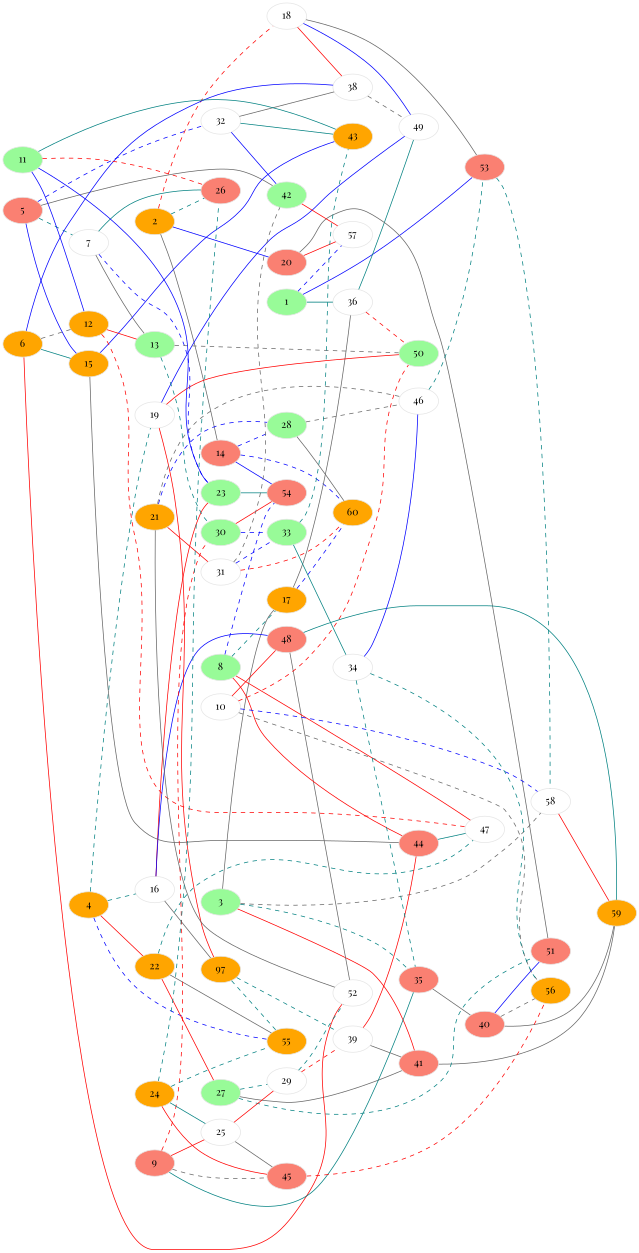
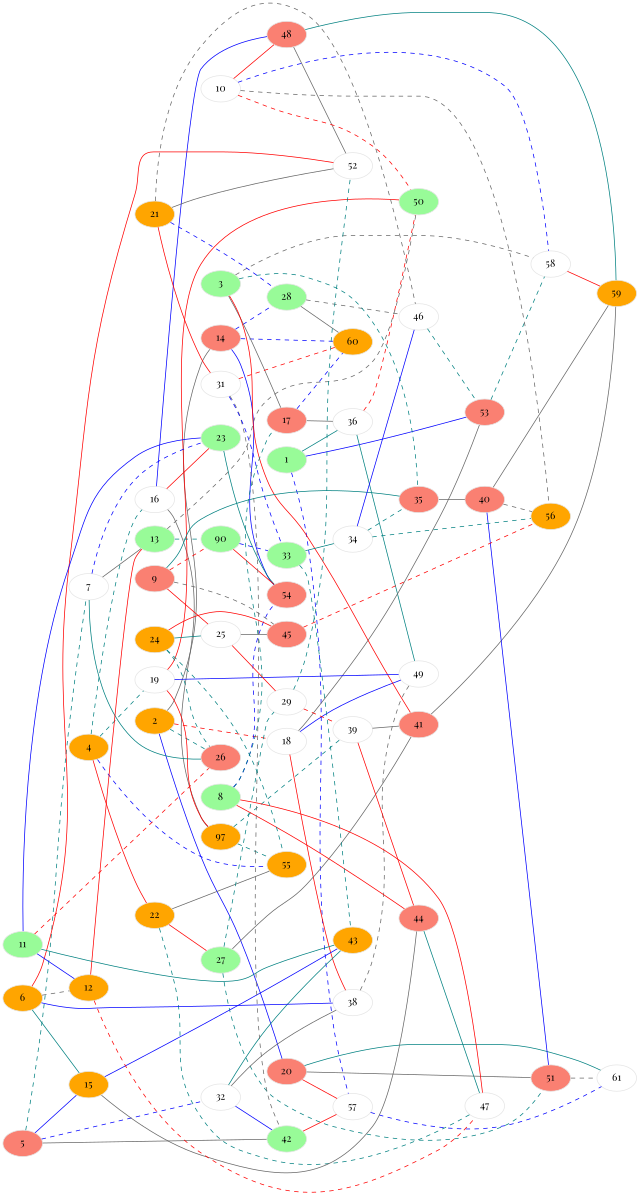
(221, 532) -> (221, 539)
(287, 600) -> (287, 420)
none -> (617, 1078)
